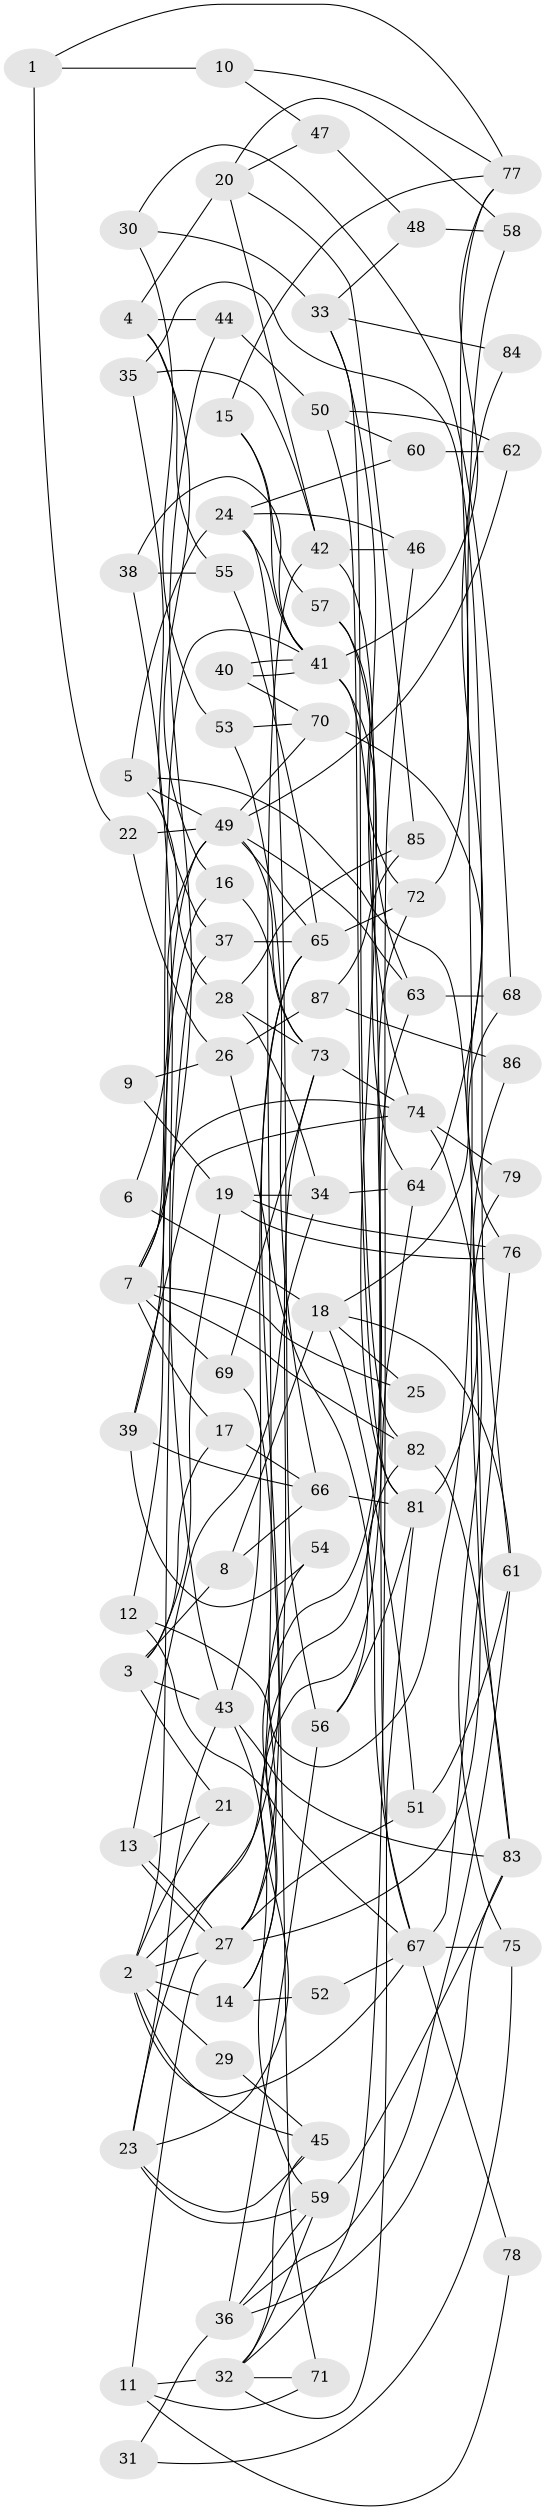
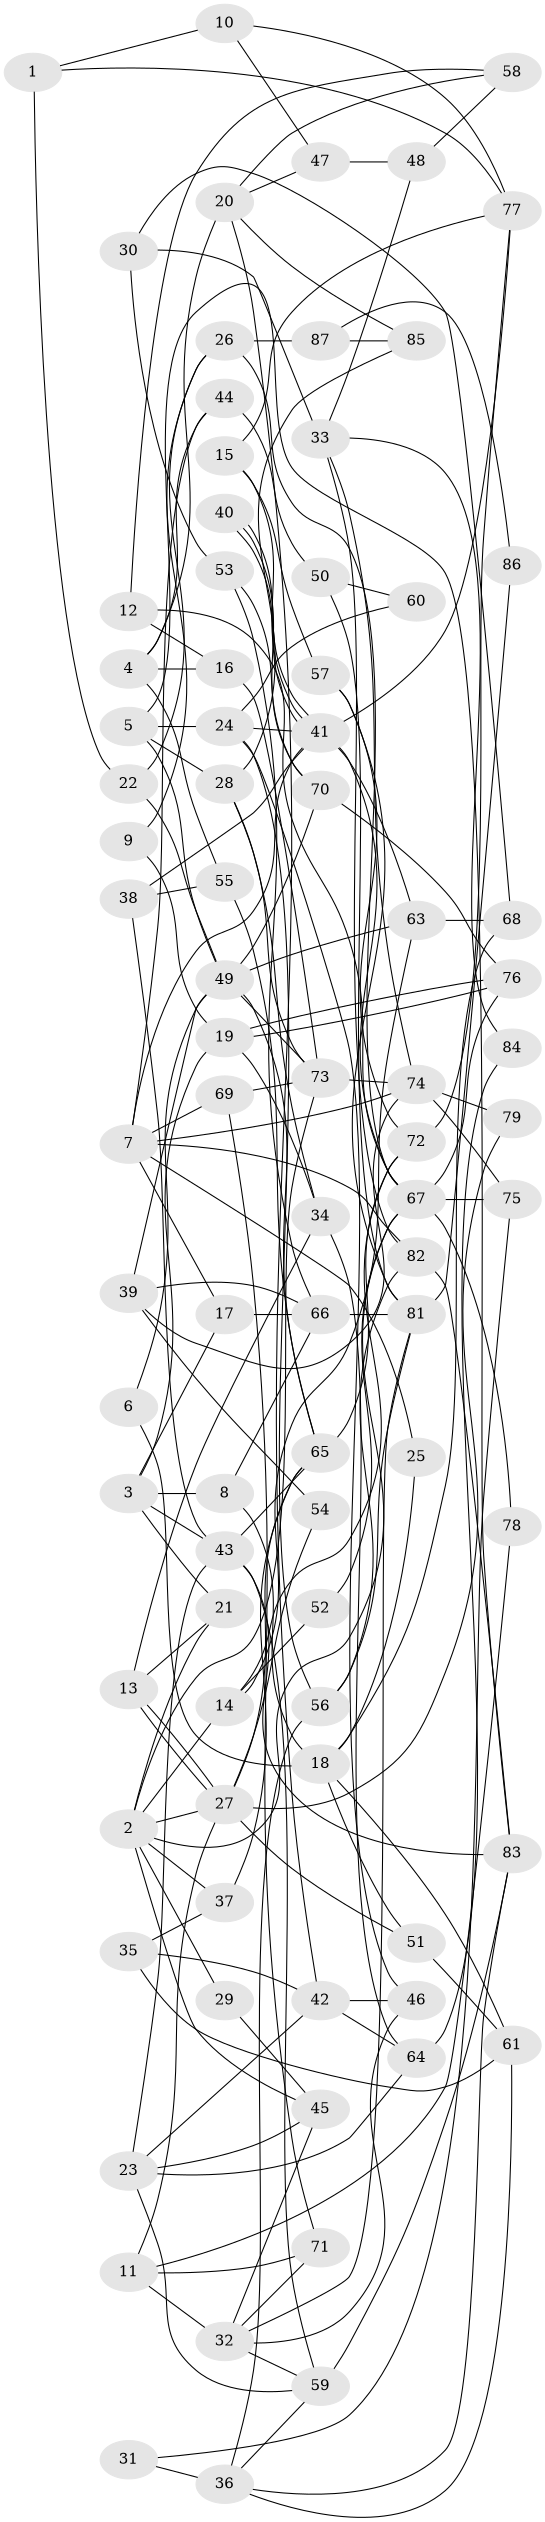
(512, 452) -> none
